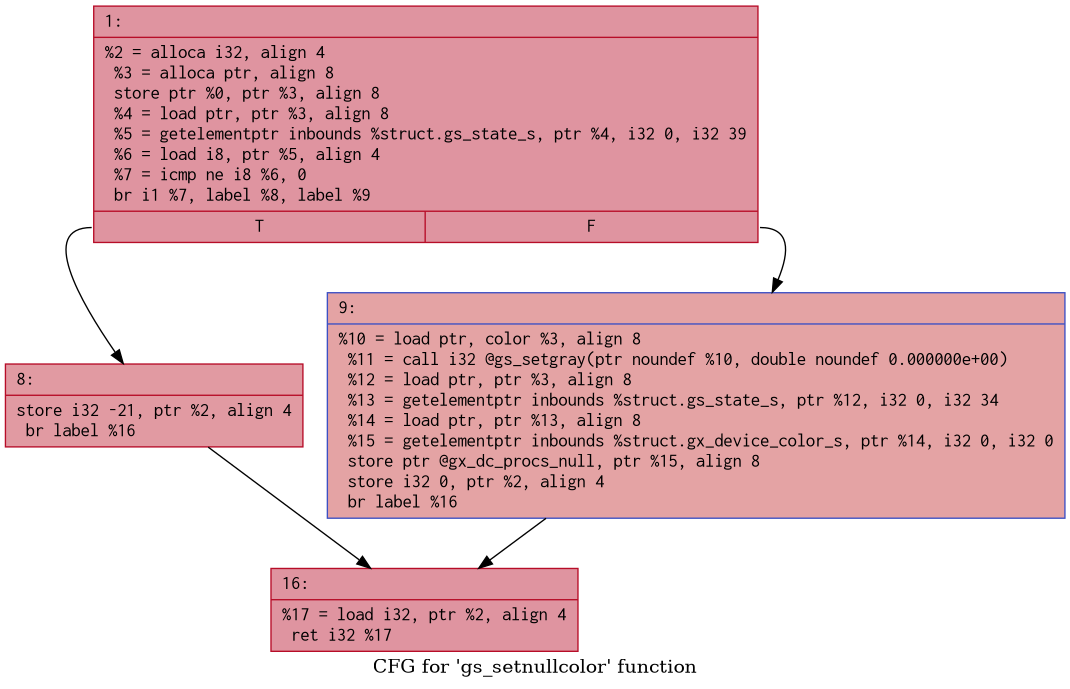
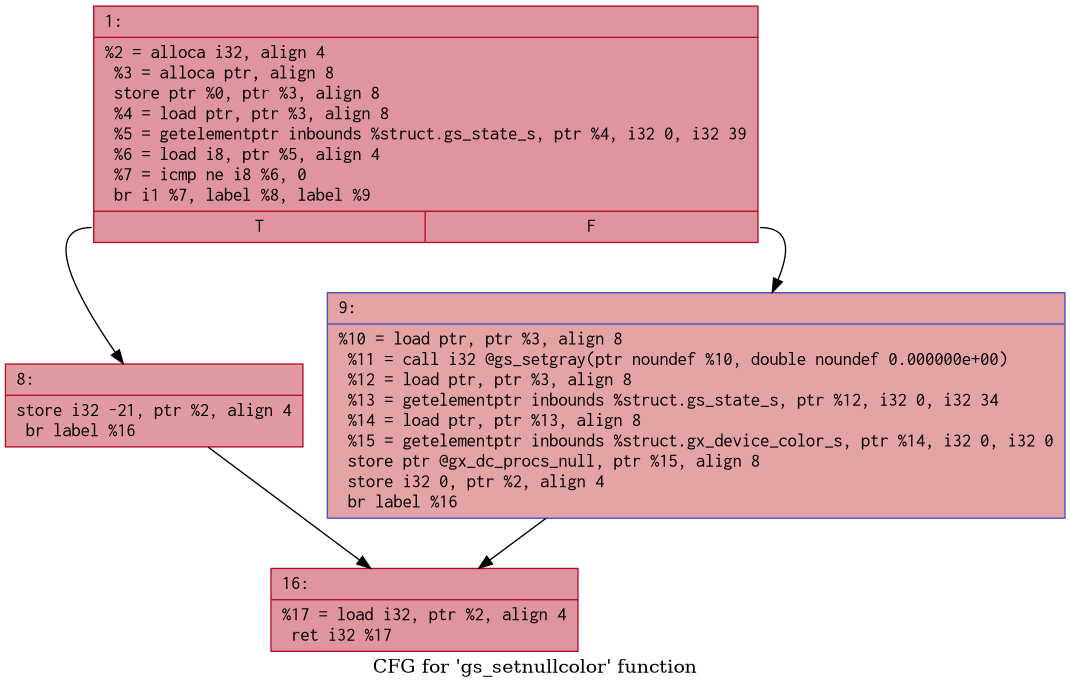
(490, 339) -> (481, 339)
